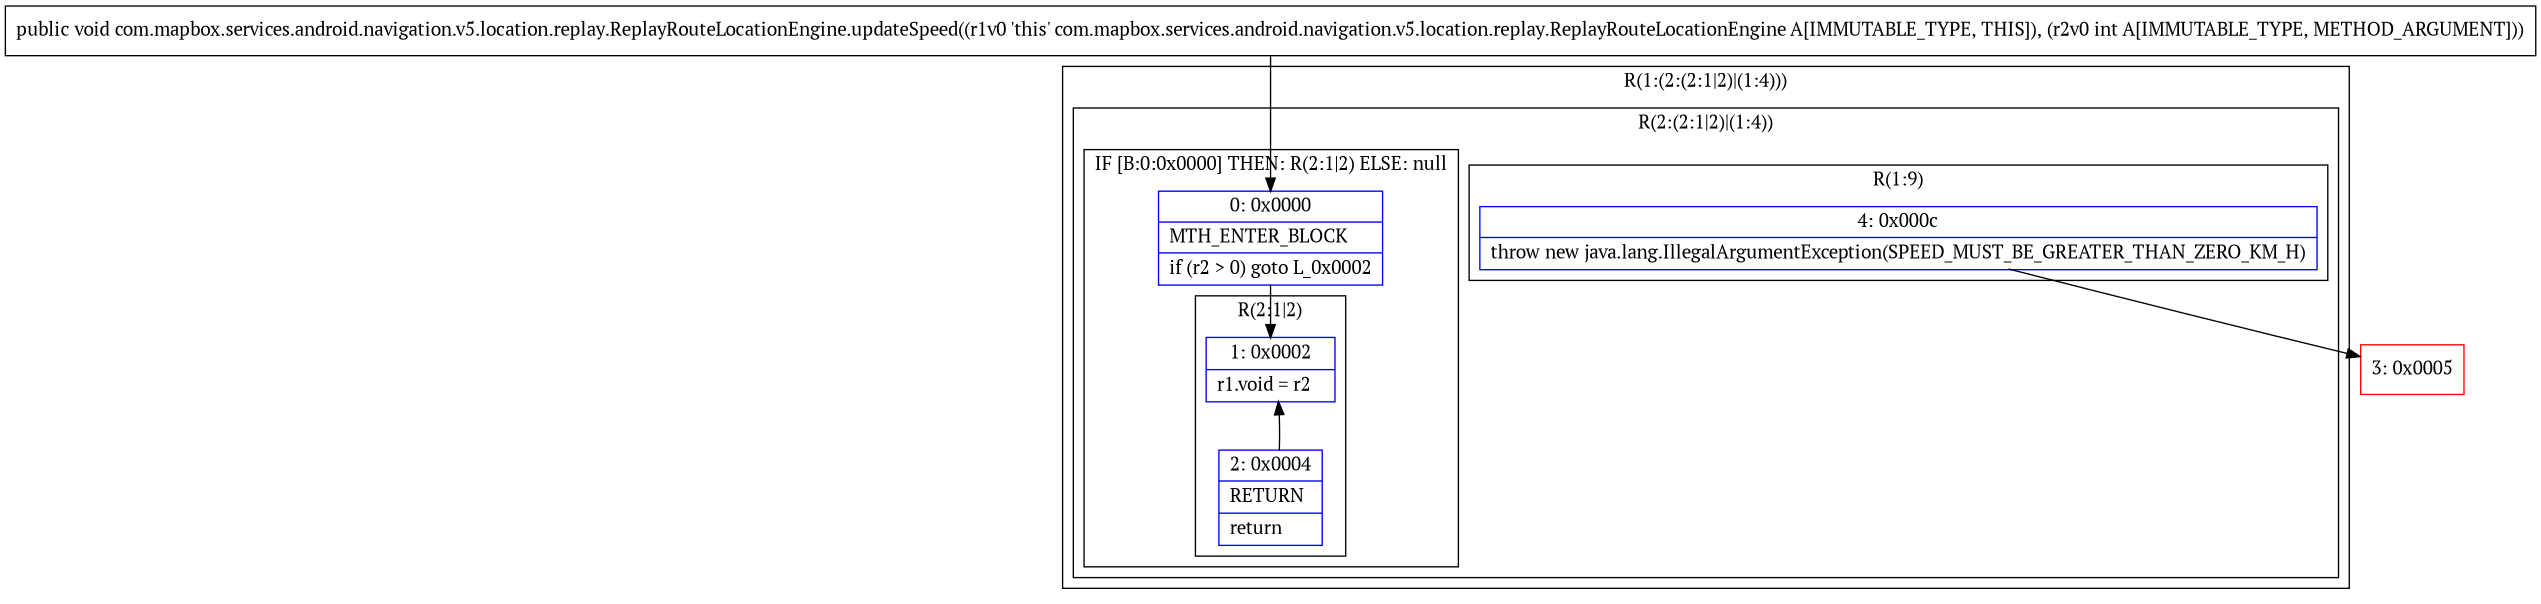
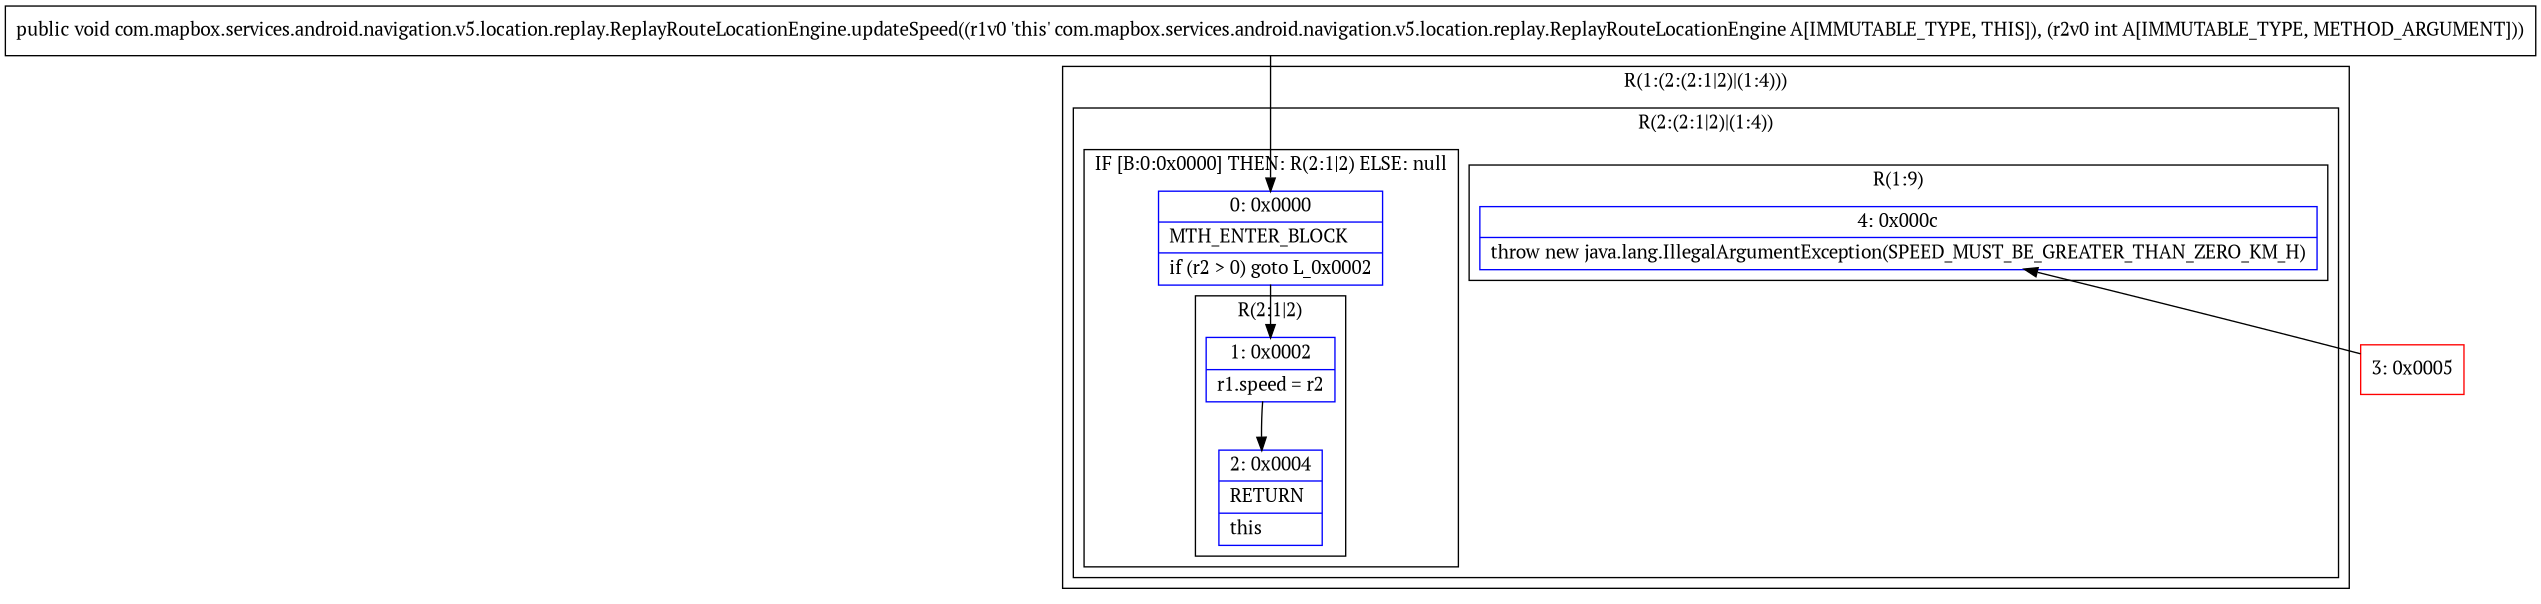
(2178, 312) -> (2199, 313)
(1264, 385) -> (1271, 385)
(1280, 433) -> (1262, 419)
(1256, 529) -> (1246, 529)
